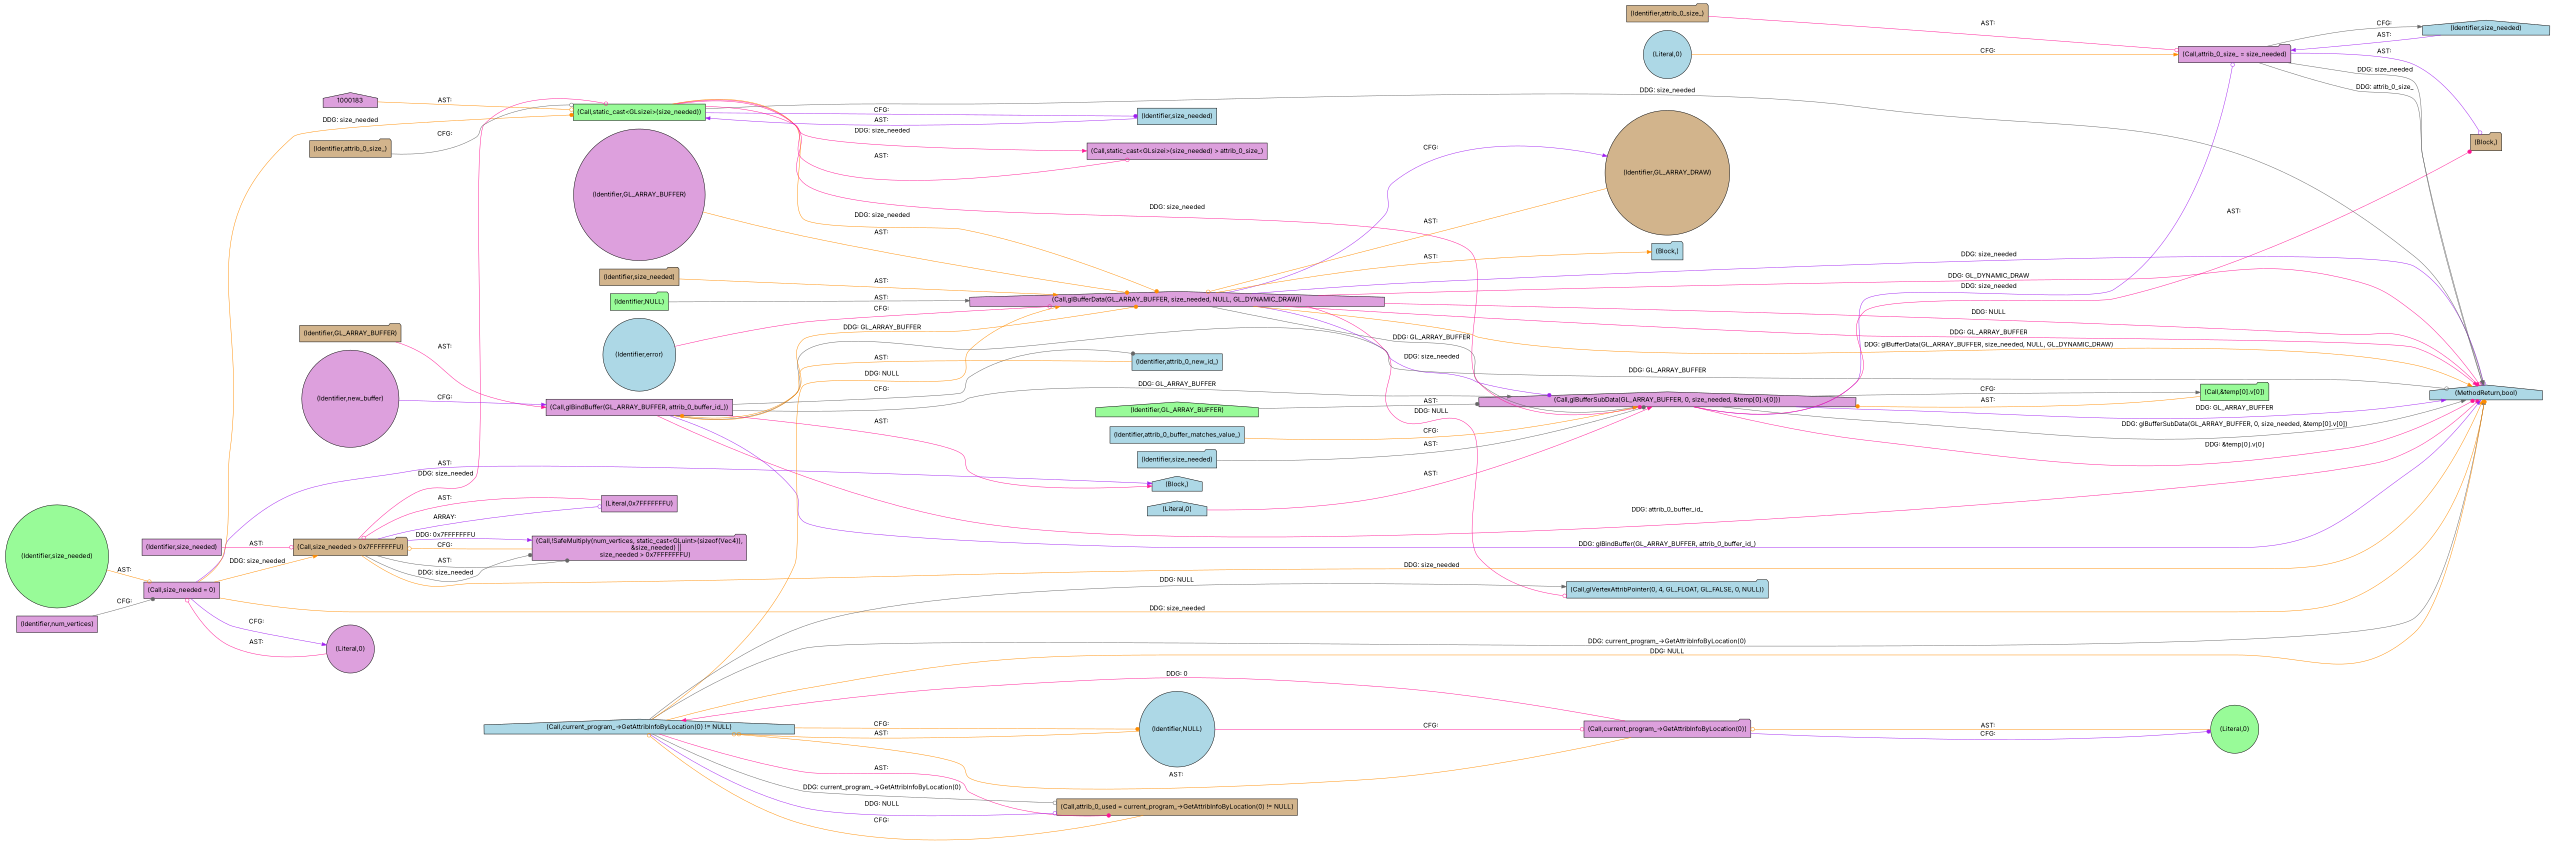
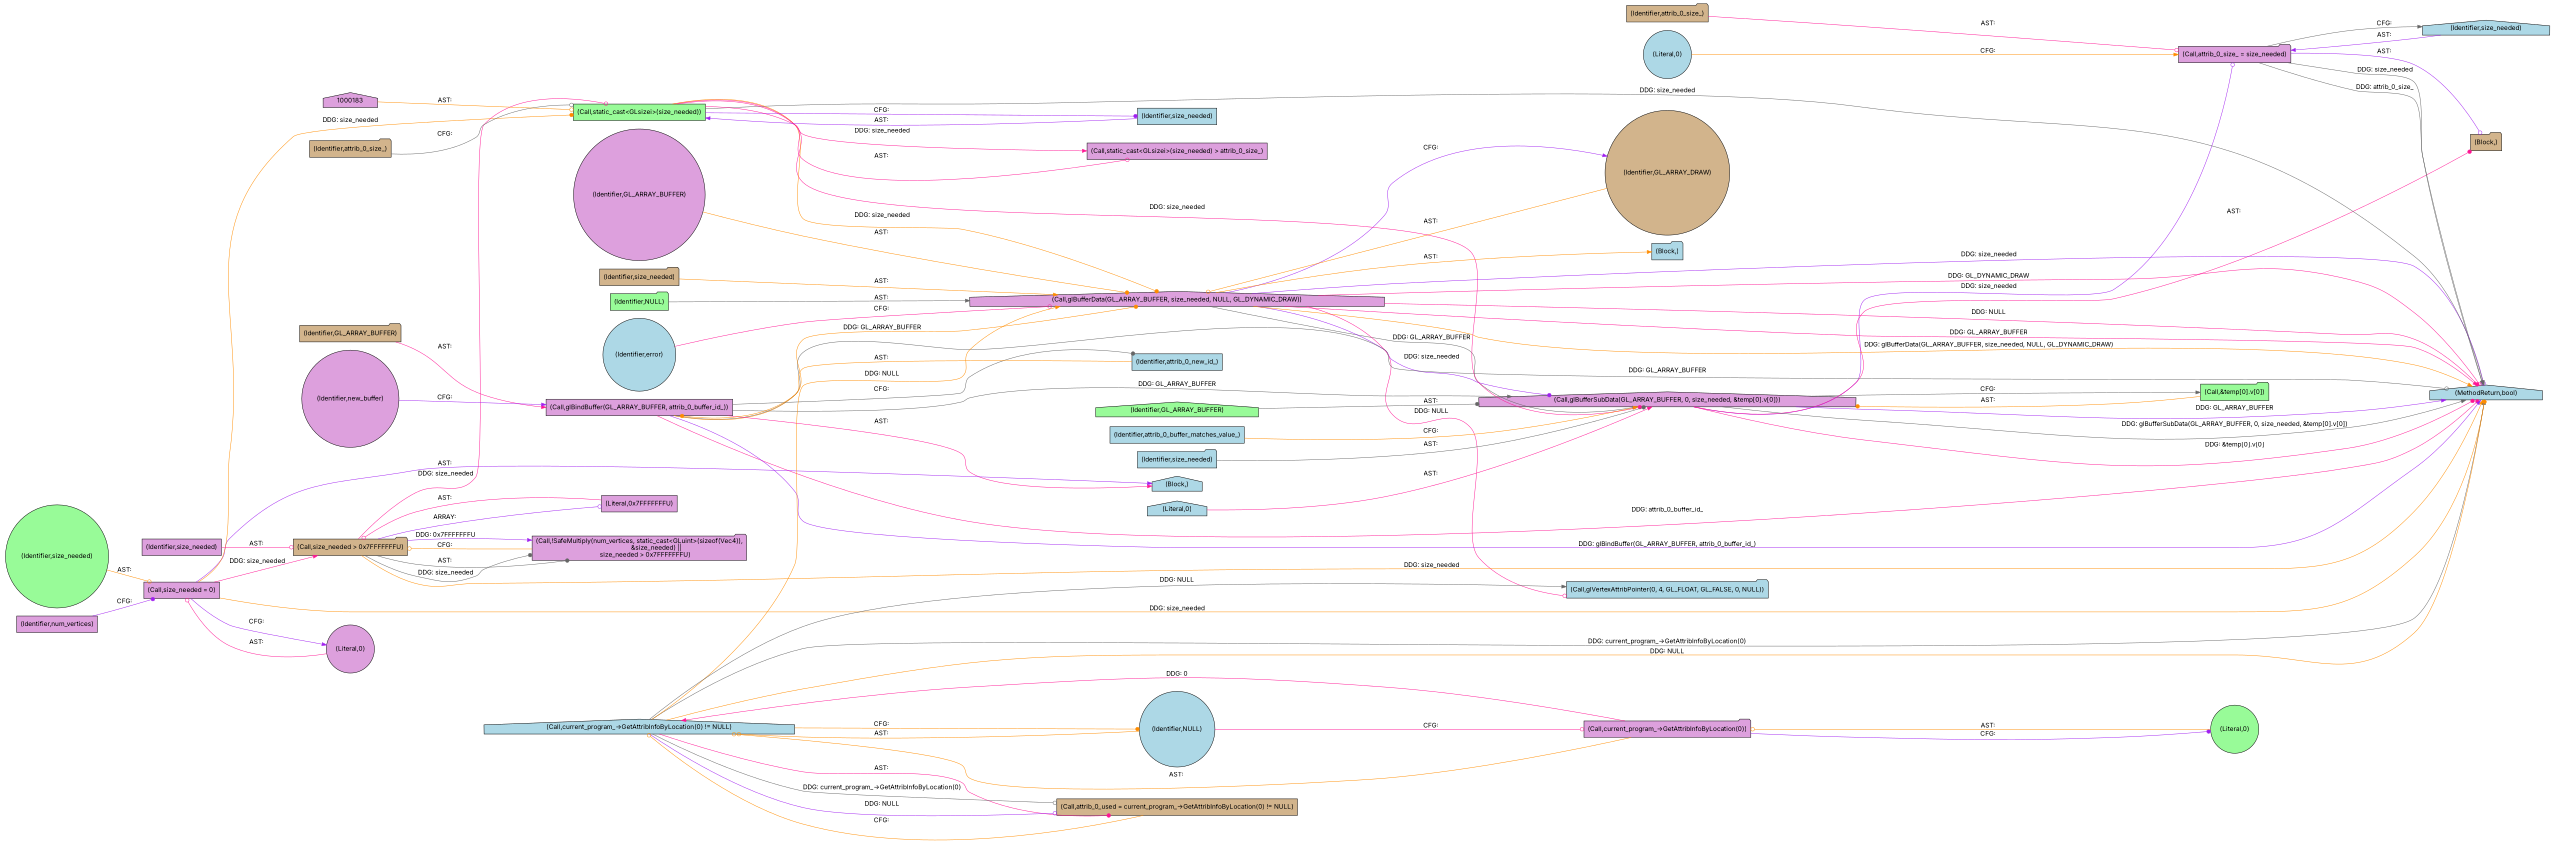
(264, 569) -> (264, 569)
(122, 608) -> (122, 608)
